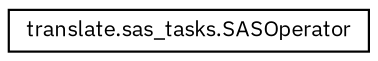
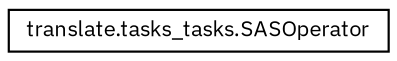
(189, 31) -> (199, 31)
